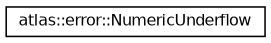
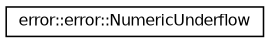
(136, 22) -> (135, 22)
